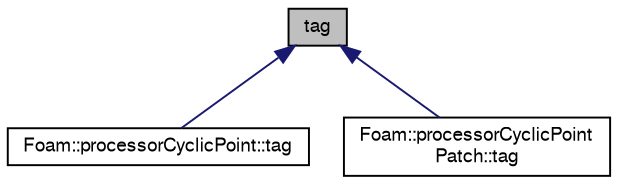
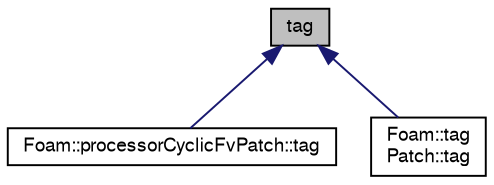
(158, 147) -> (172, 147)
(477, 147) -> (428, 147)
